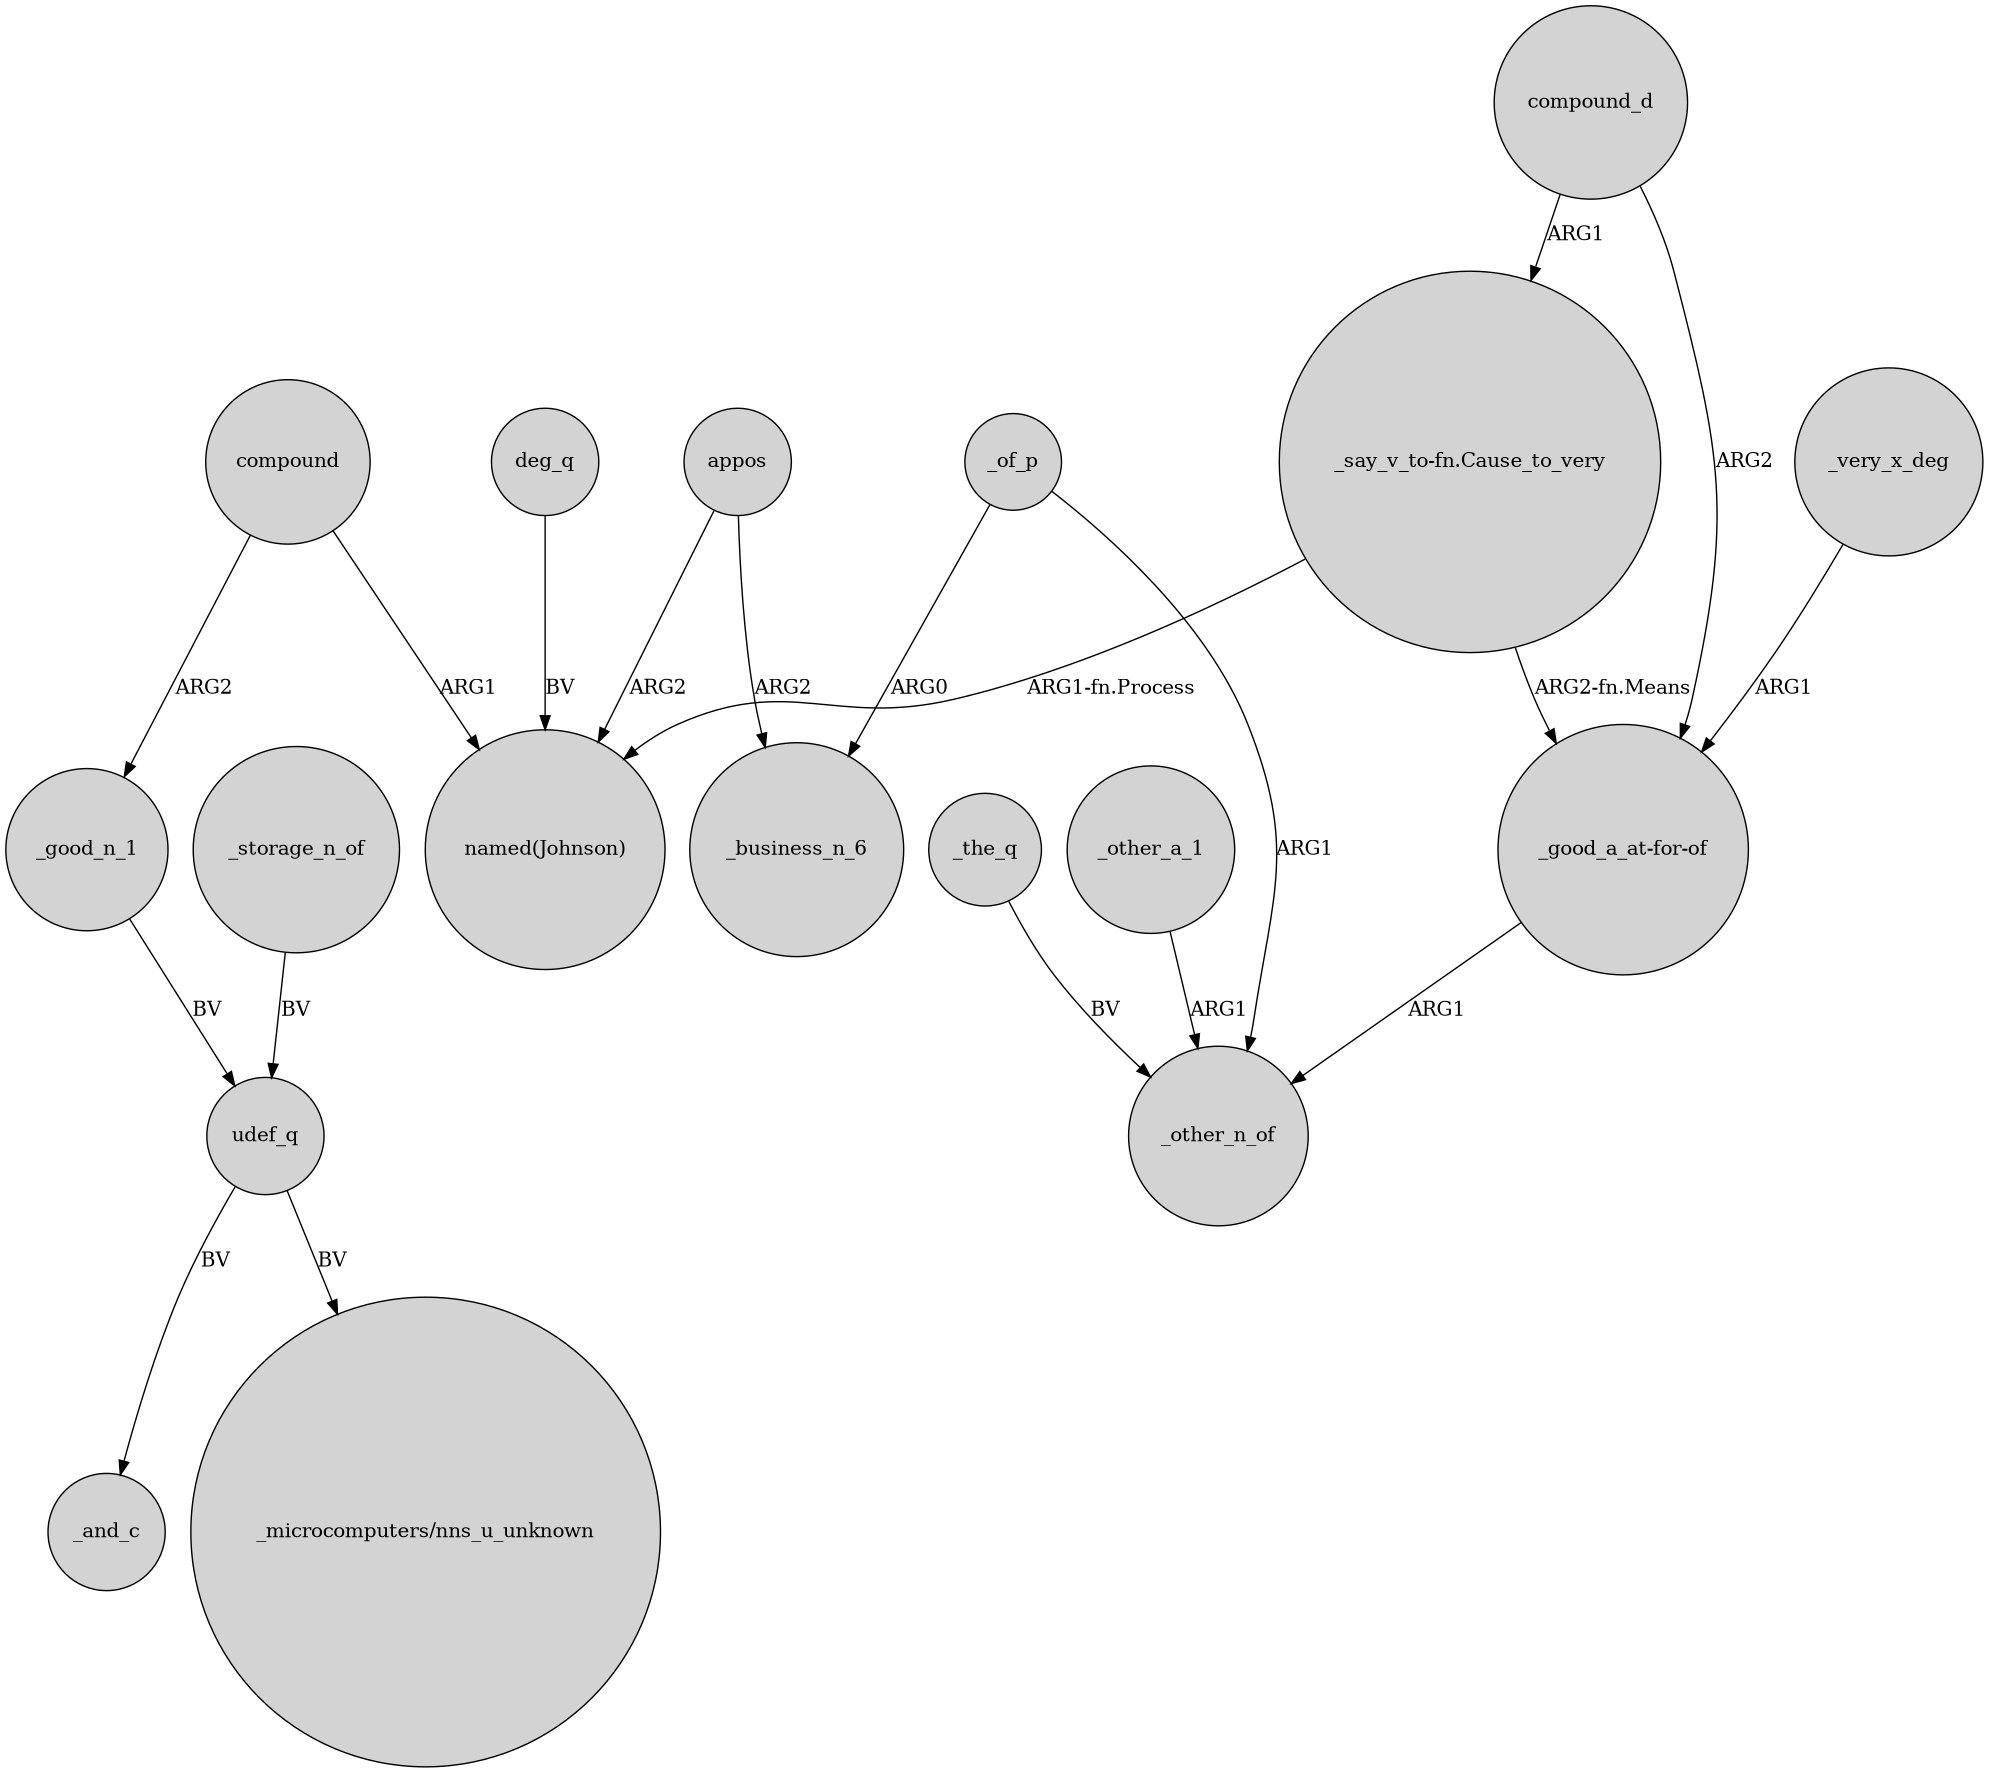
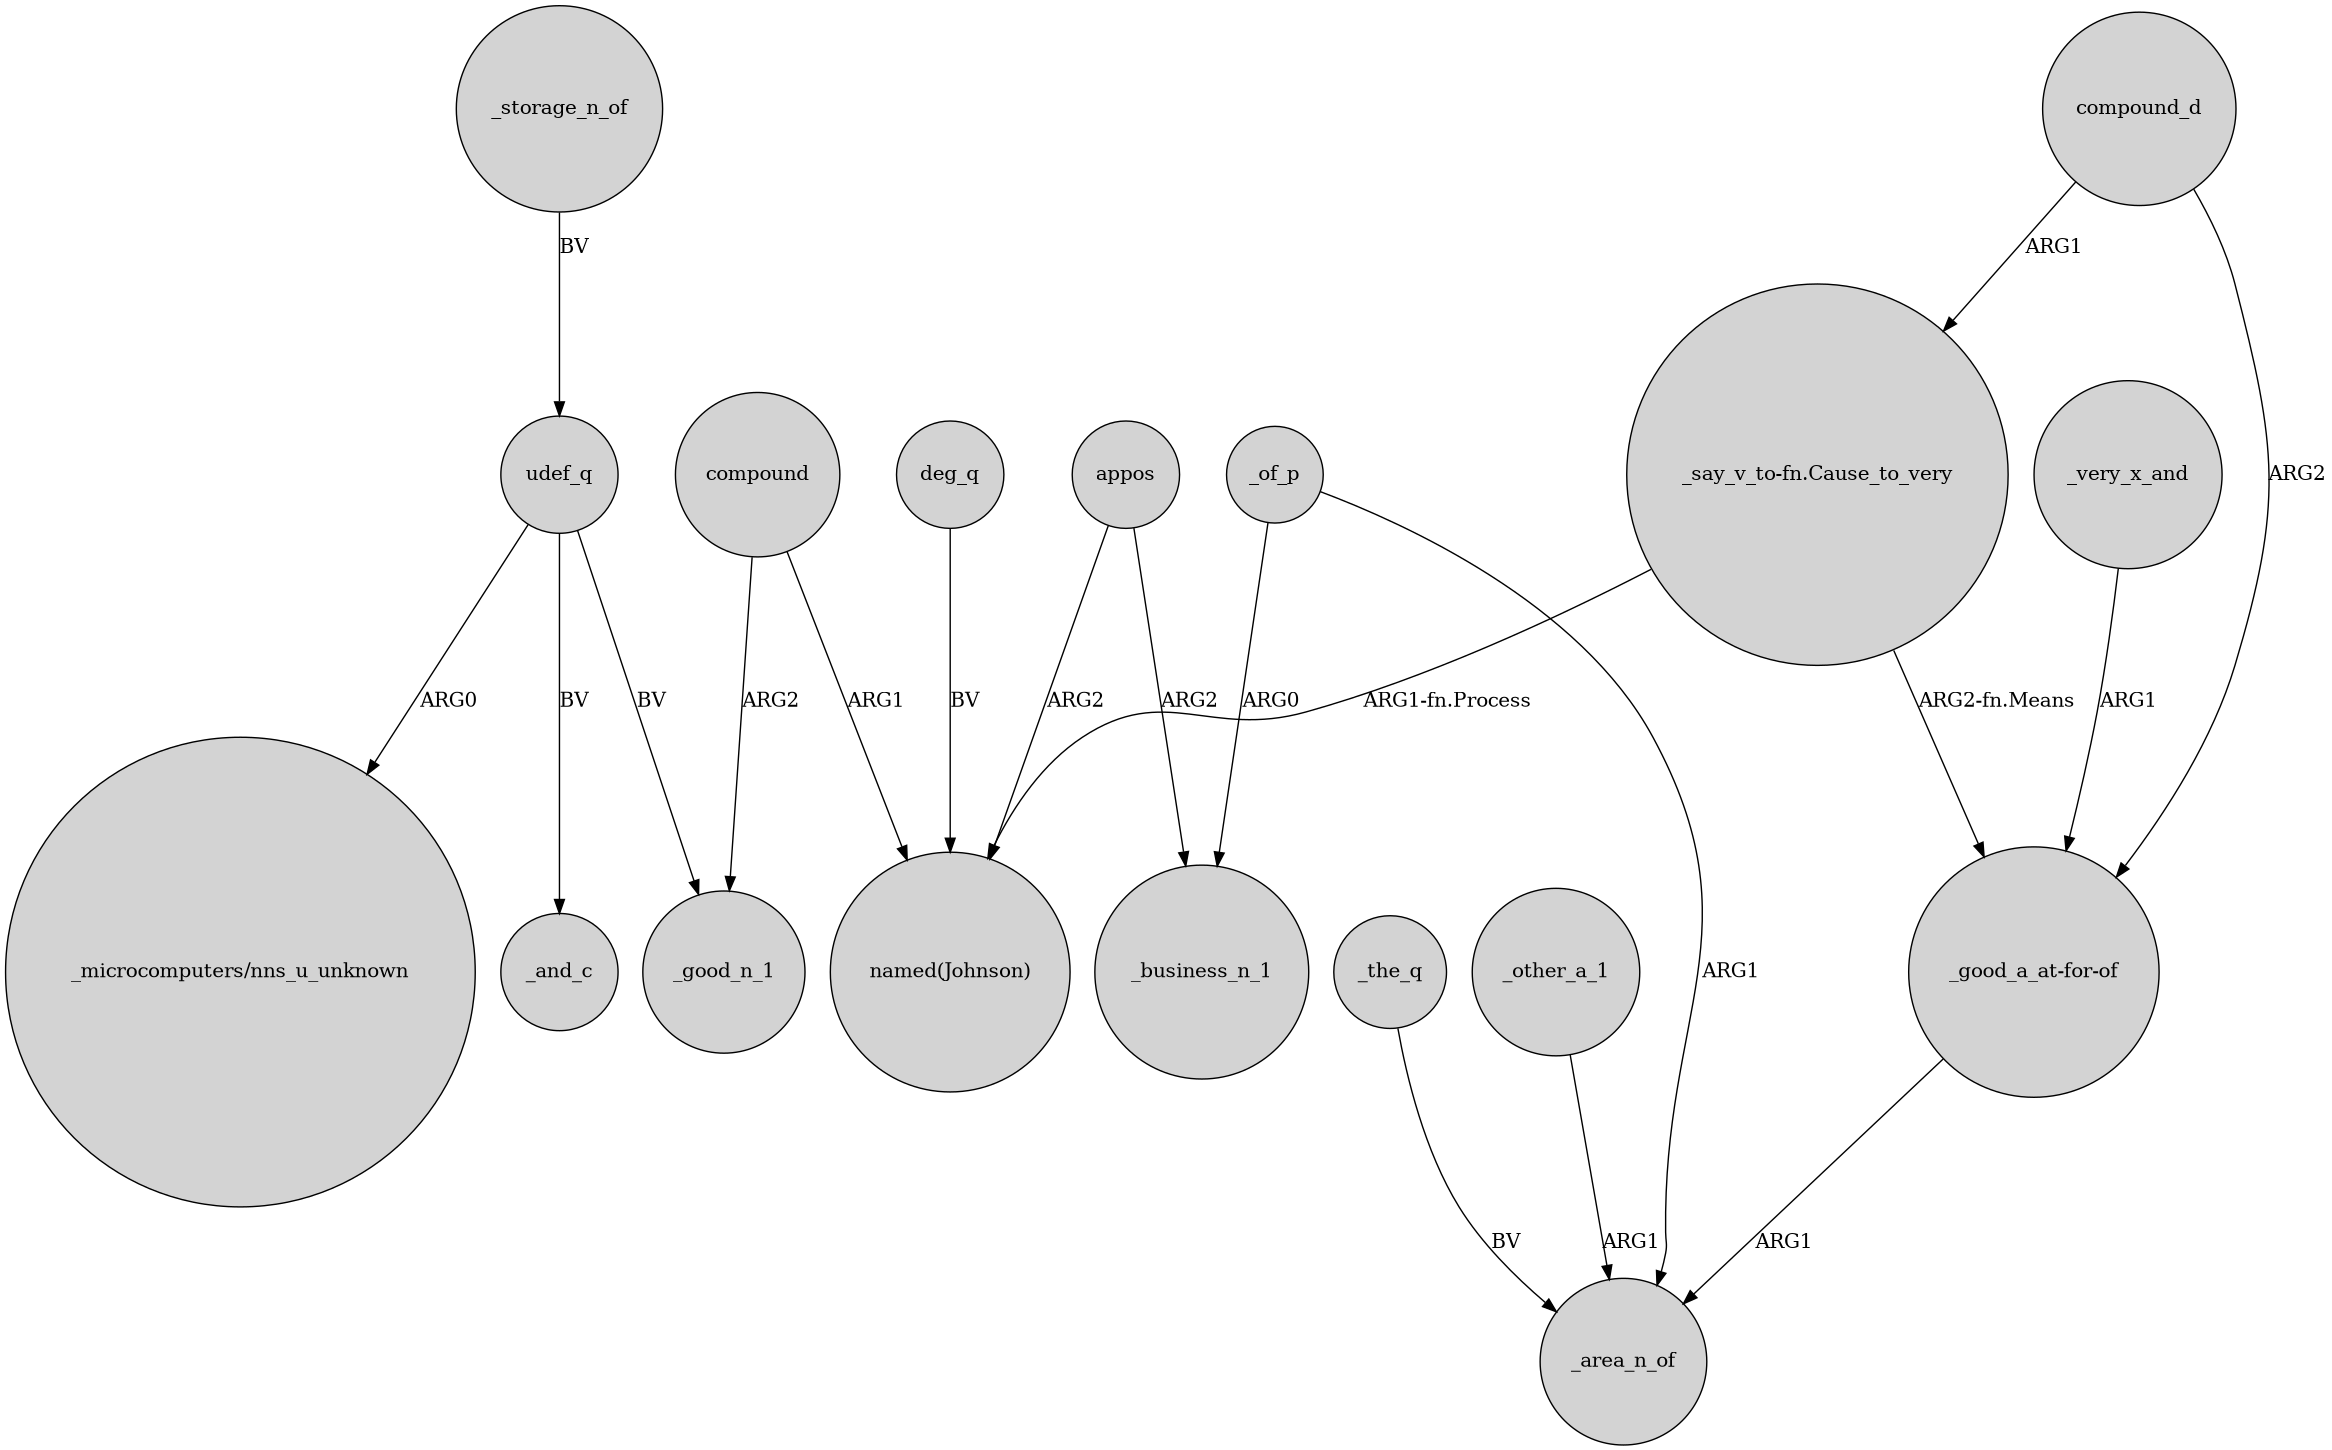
(1889, 462) -> (2128, 475)
(797, 850) -> (1202, 972)
(178, 996) -> (636, 706)
(1218, 1136) -> (1623, 1362)
(332, 1261) -> (449, 701)
